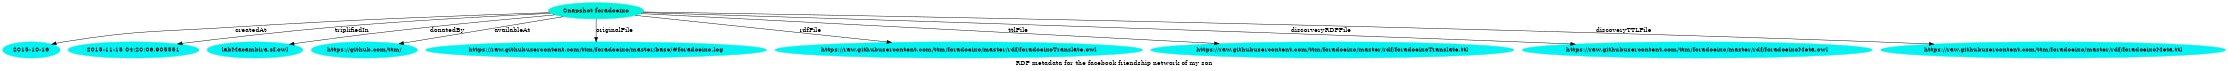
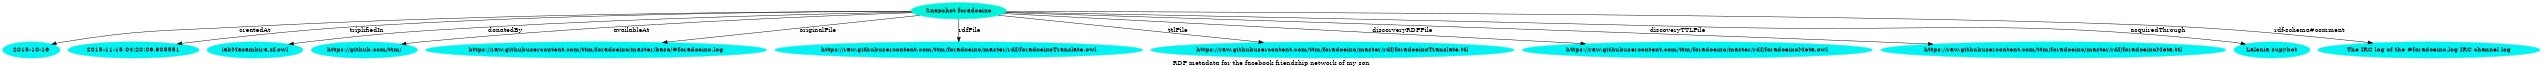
none -> (2272, 50)
none -> (2429, 50)
